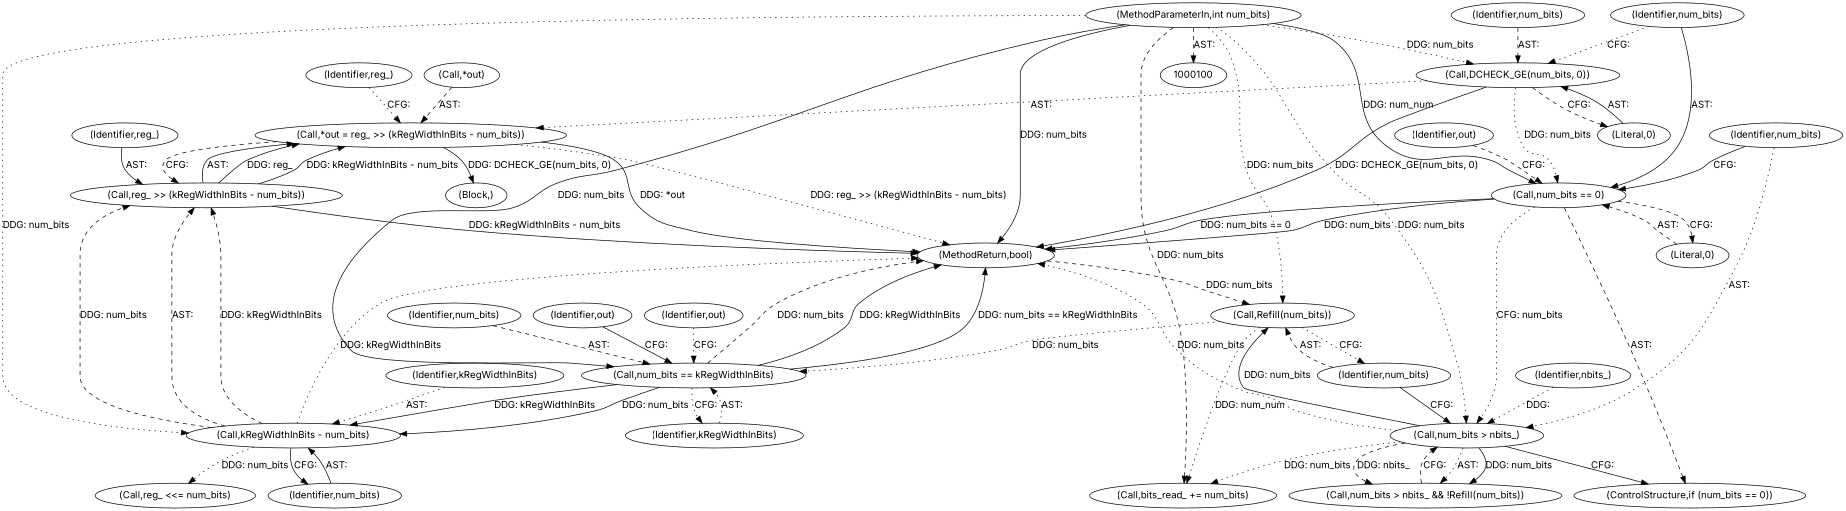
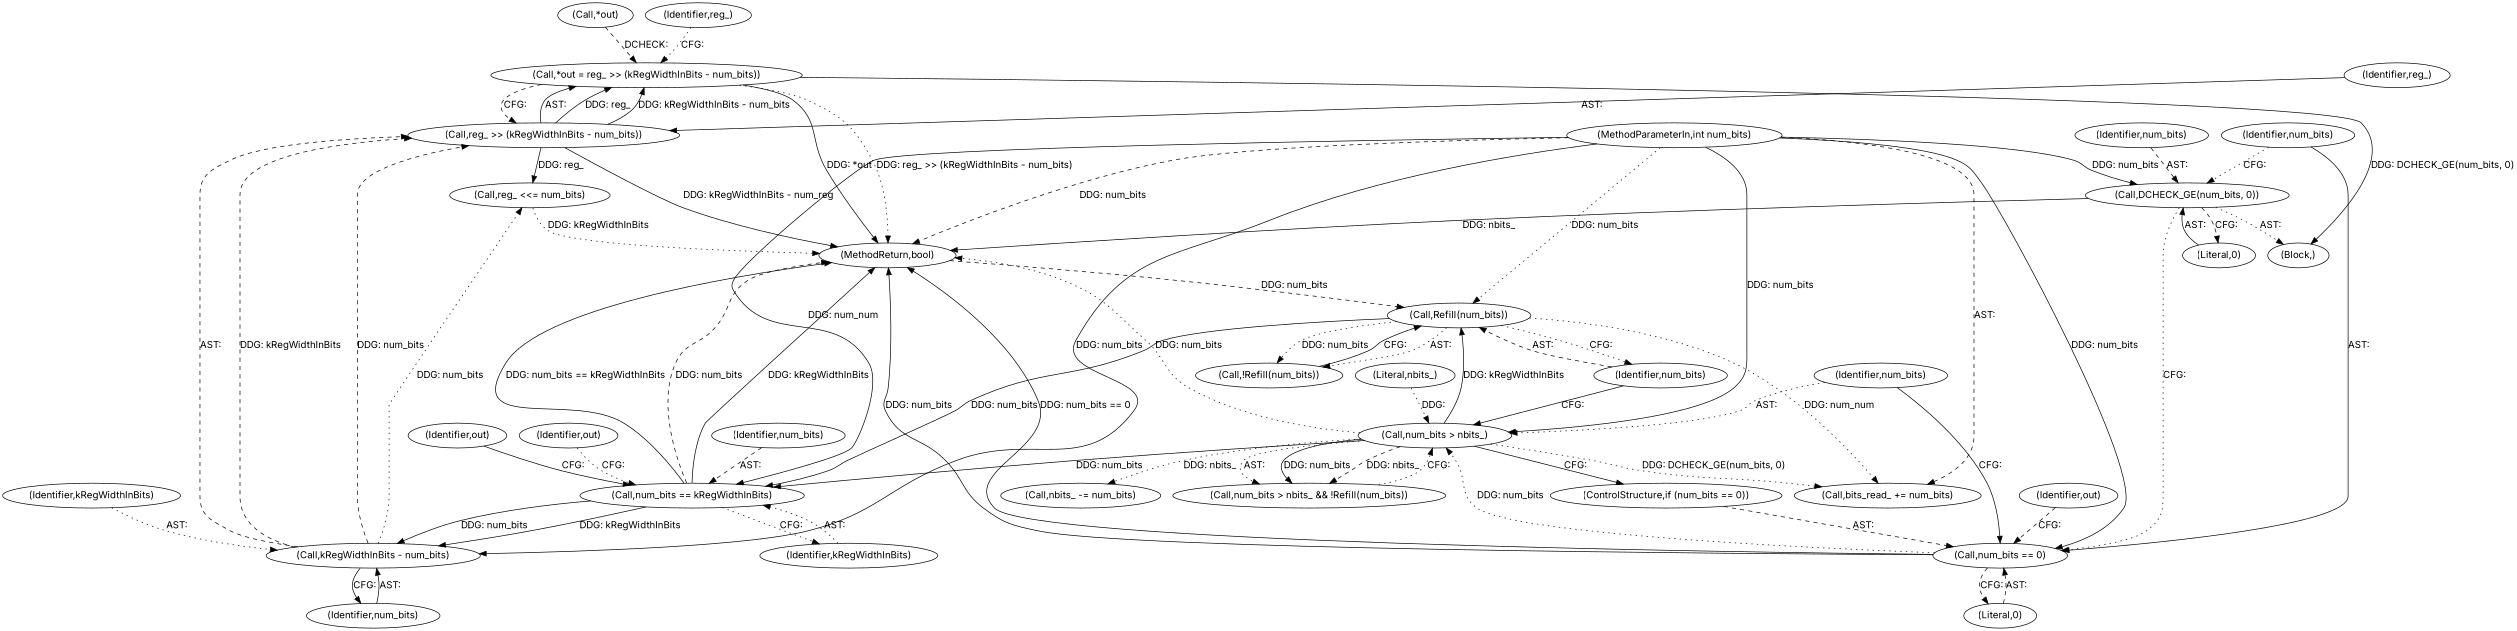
(292, 31) -> (1133, 411)
(1365, 41) -> (1958, 145)
(1193, 75) -> none
(1020, 96) -> (1237, 152)
(985, 104) -> (2247, 222)
(451, 105) -> (648, 45)
(1399, 105) -> (2105, 345)
(1558, 135) -> (2176, 376)
none -> (538, 162)
(1407, 165) -> (1489, 225)
(591, 195) -> (843, 315)
(1364, 195) -> (1747, 360)
(545, 225) -> (758, 195)
(1190, 255) -> (1986, 315)
(571, 275) -> (666, 247)
(1530, 315) -> (1510, 496)
(1627, 341) -> (1835, 526)
(1013, 346) -> (1073, 371)
none -> (1269, 376)
(1277, 376) -> (1514, 376)
(1573, 376) -> (1405, 376)
none -> (1072, 461)
(1421, 465) -> (1409, 476)
(1317, 466) -> (1714, 466)
none -> (1081, 496)
